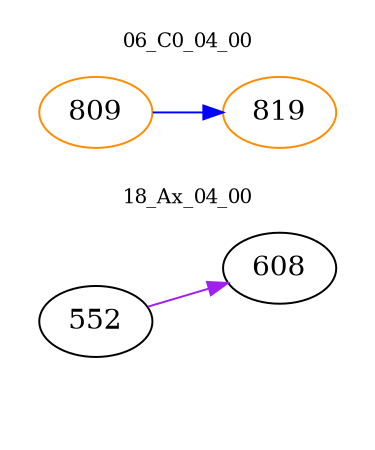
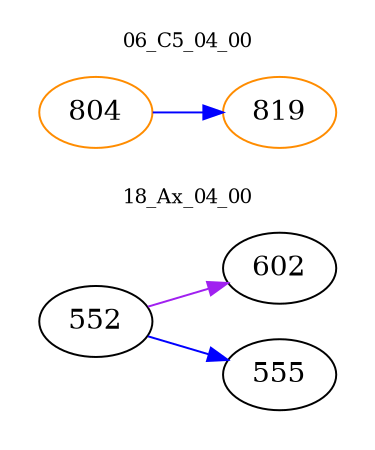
(188, 42) -> (188, 42)
(96, 112) -> (96, 112)
(280, 268) -> (280, 268)
none -> (280, 375)
